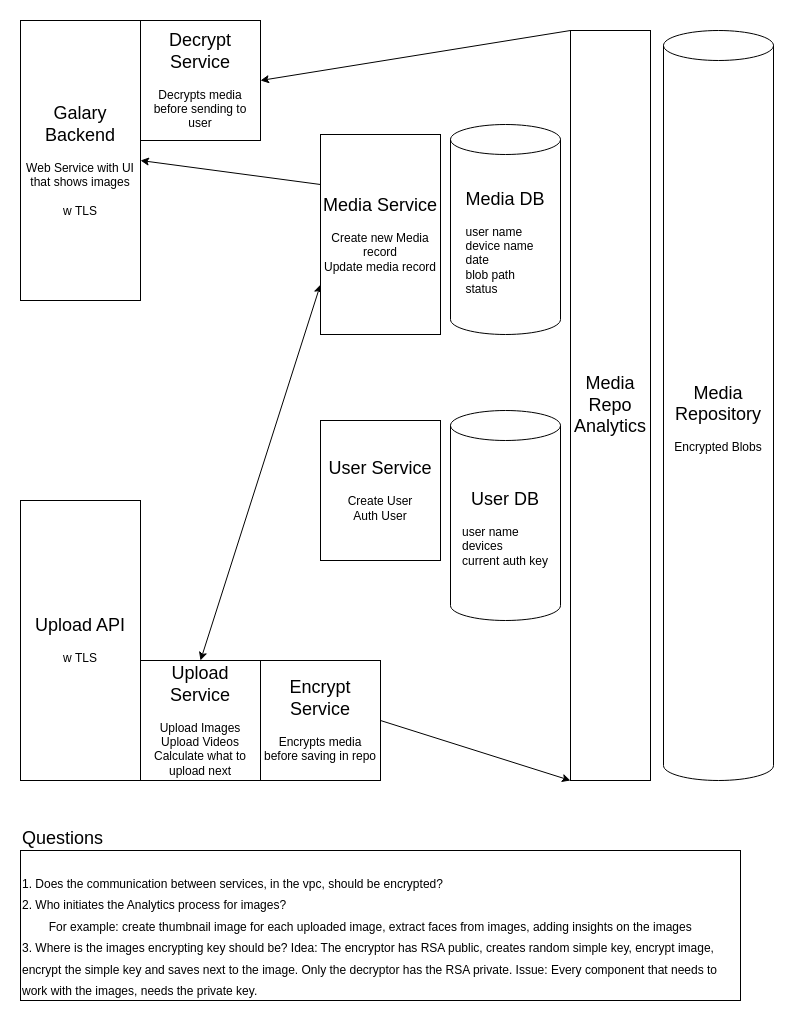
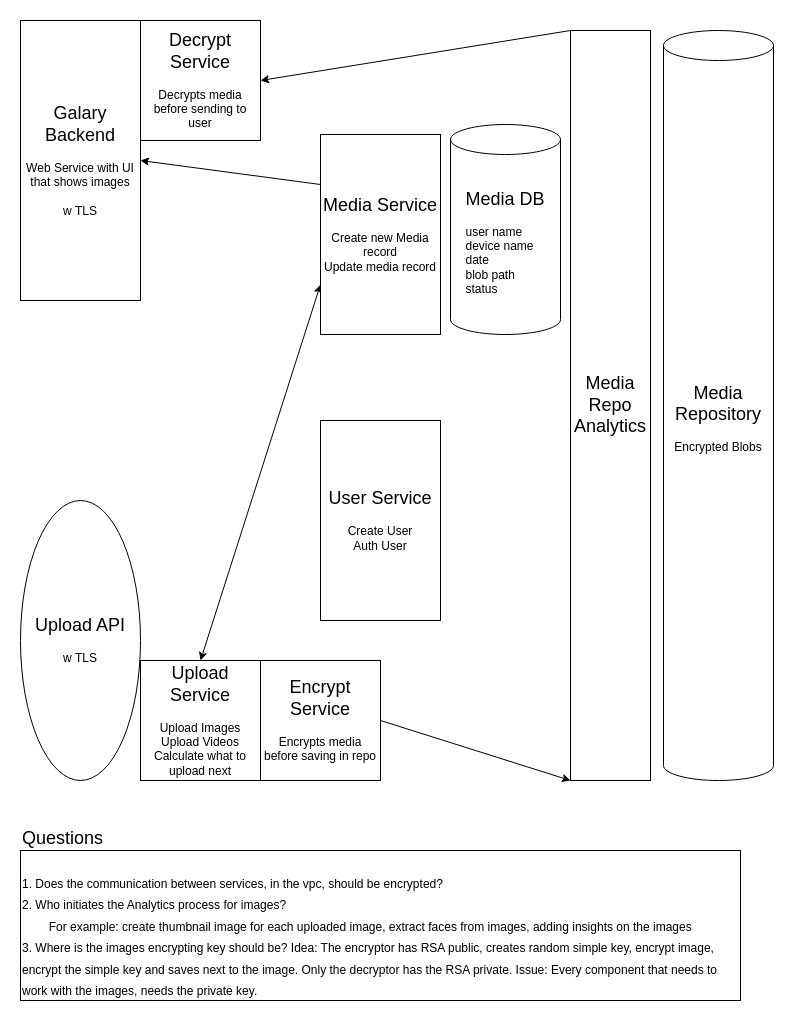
(381, 491) -> (381, 521)
(506, 516) -> none
(81, 641) -> (81, 641)
